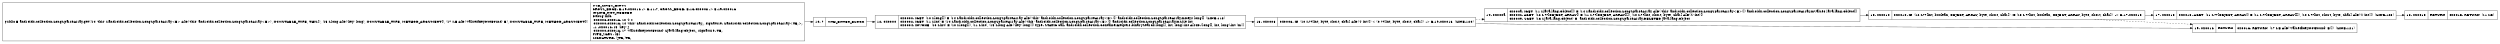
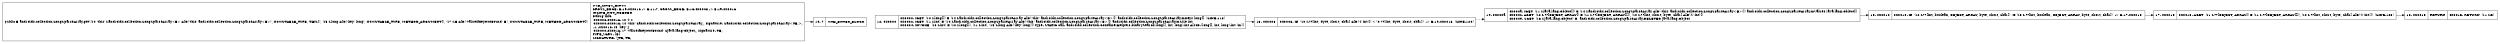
(870, 22) -> none
(2275, 28) -> none
